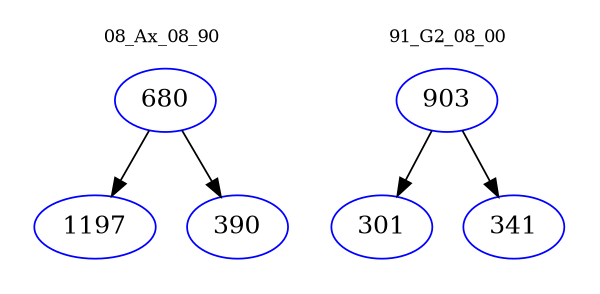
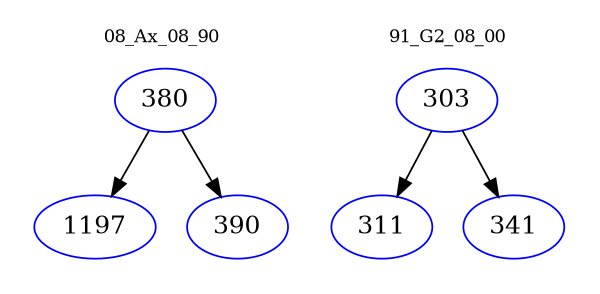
(165, 100) -> (165, 100)
(447, 100) -> (447, 100)
(382, 227) -> (382, 227)
